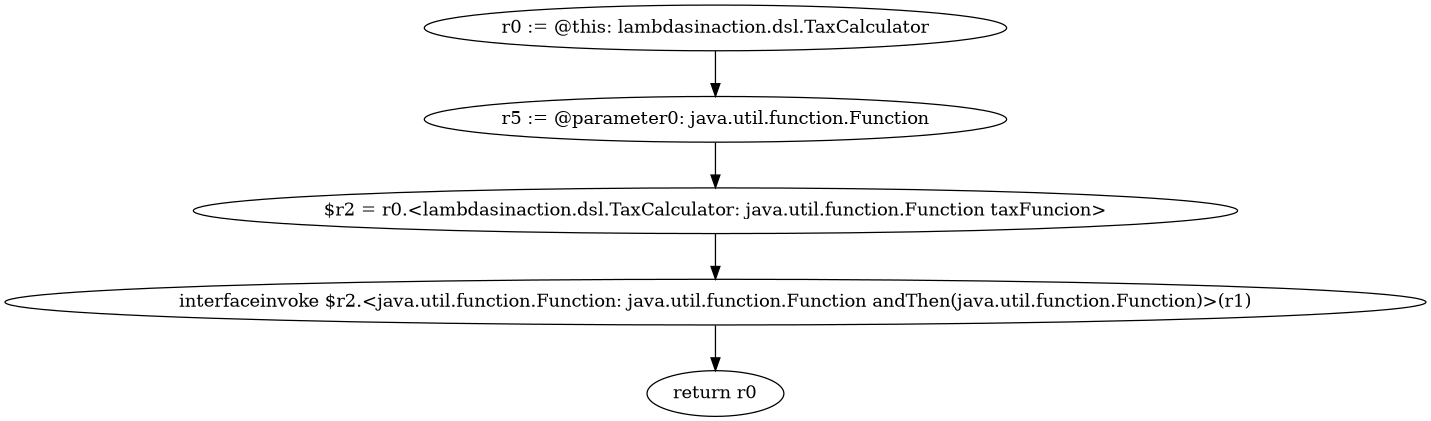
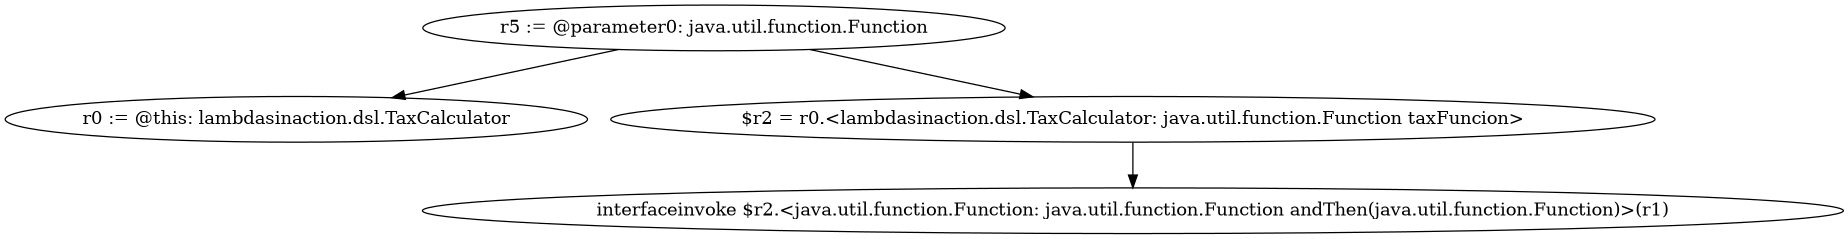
(715, 67) -> (511, 72)
(715, 394) -> none
